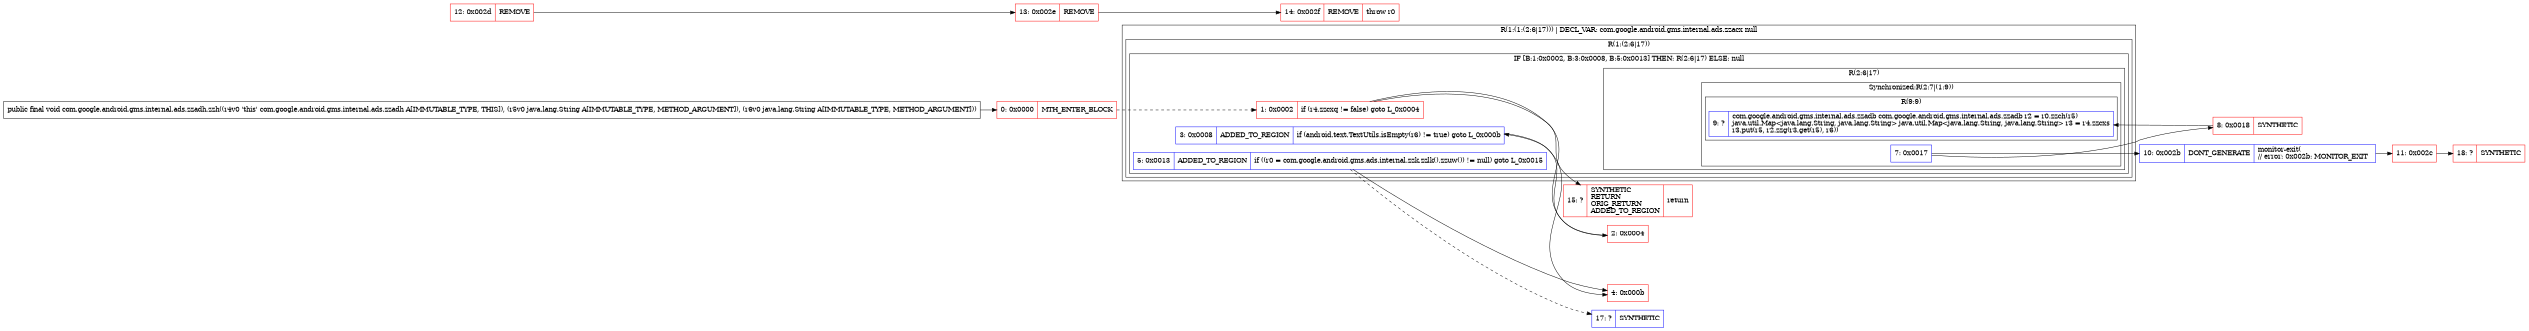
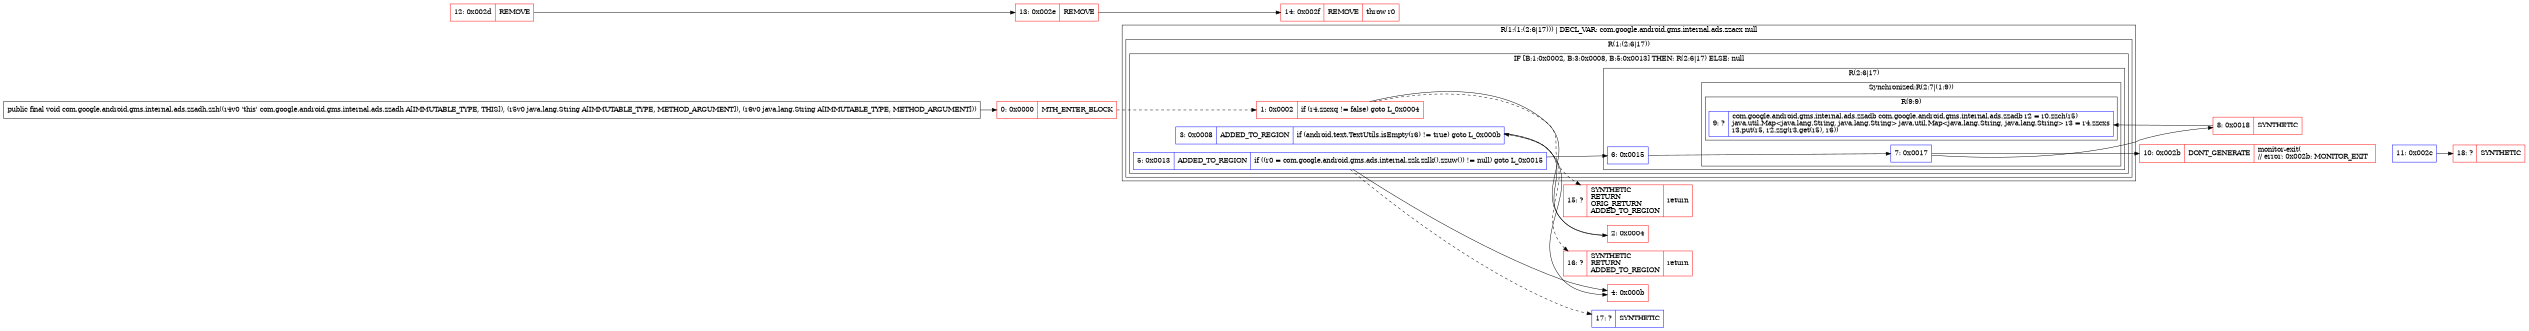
(1498, 100) -> (1498, 100)
(2258, 154) -> (2258, 154)
(2382, 154) -> none
(2414, 154) -> (2414, 154)
none -> (1628, 155)
none -> (1628, 263)
